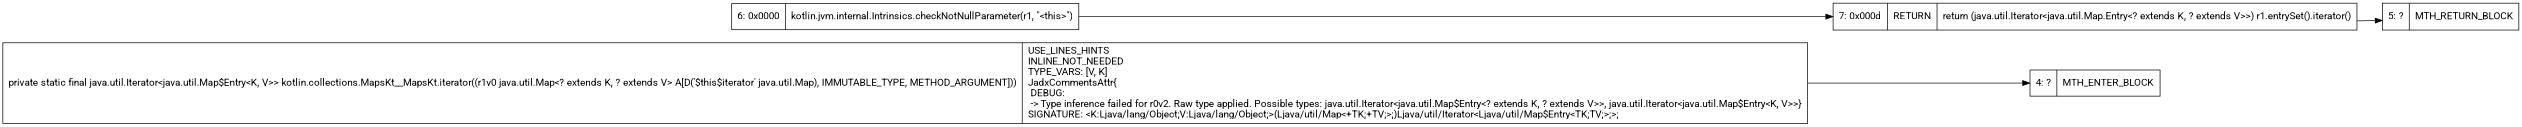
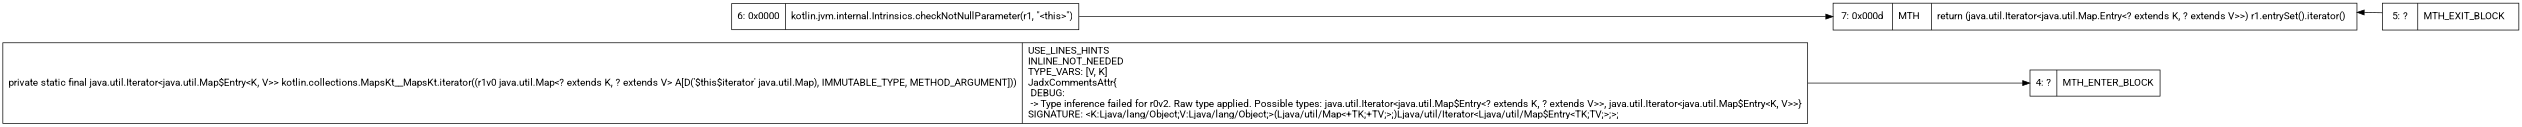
(1912, 16) -> (1909, 16)
(2464, 16) -> (2464, 16)
(2366, 21) -> (2373, 13)
